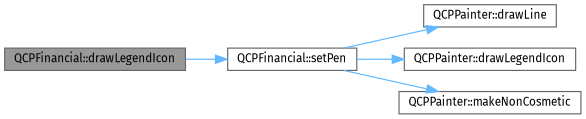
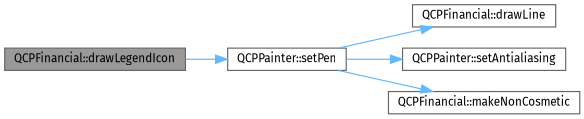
(490, 16) -> (484, 16)
(292, 59) -> (287, 59)
(490, 59) -> (484, 59)
(490, 103) -> (484, 103)
